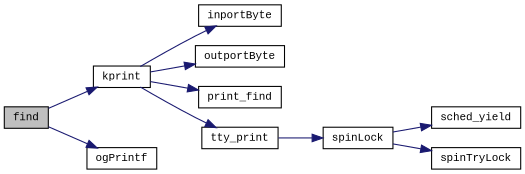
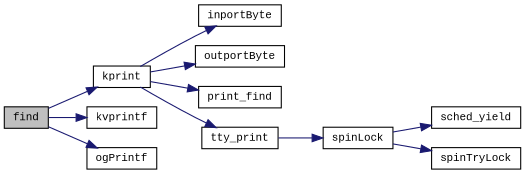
none -> (122, 118)
